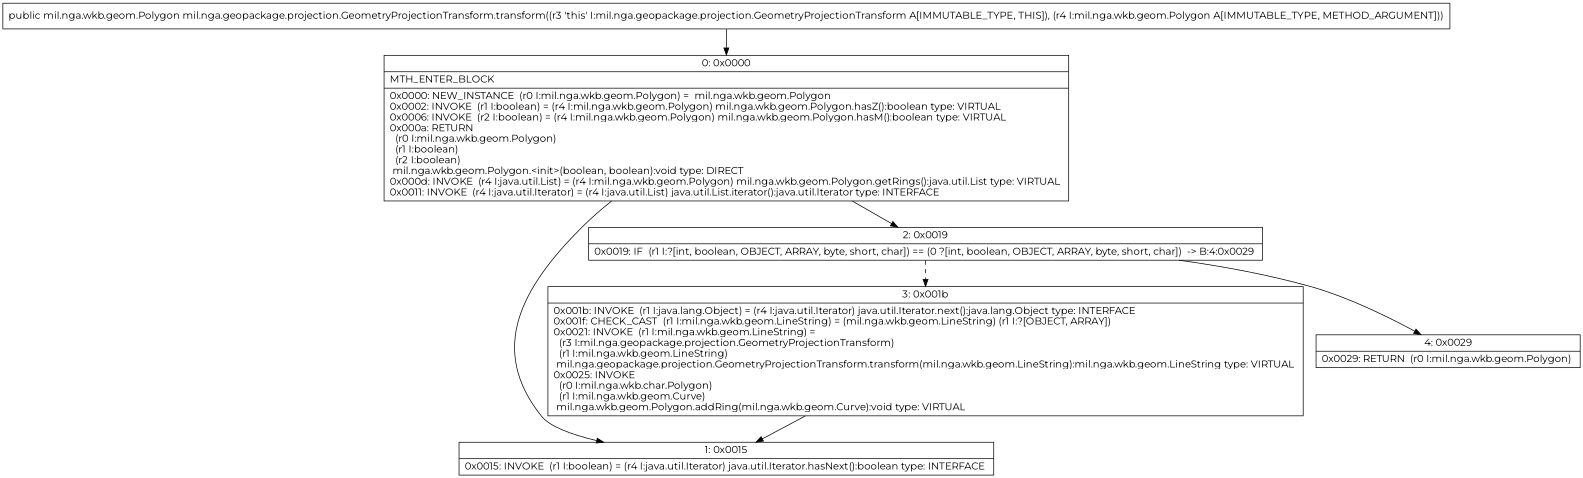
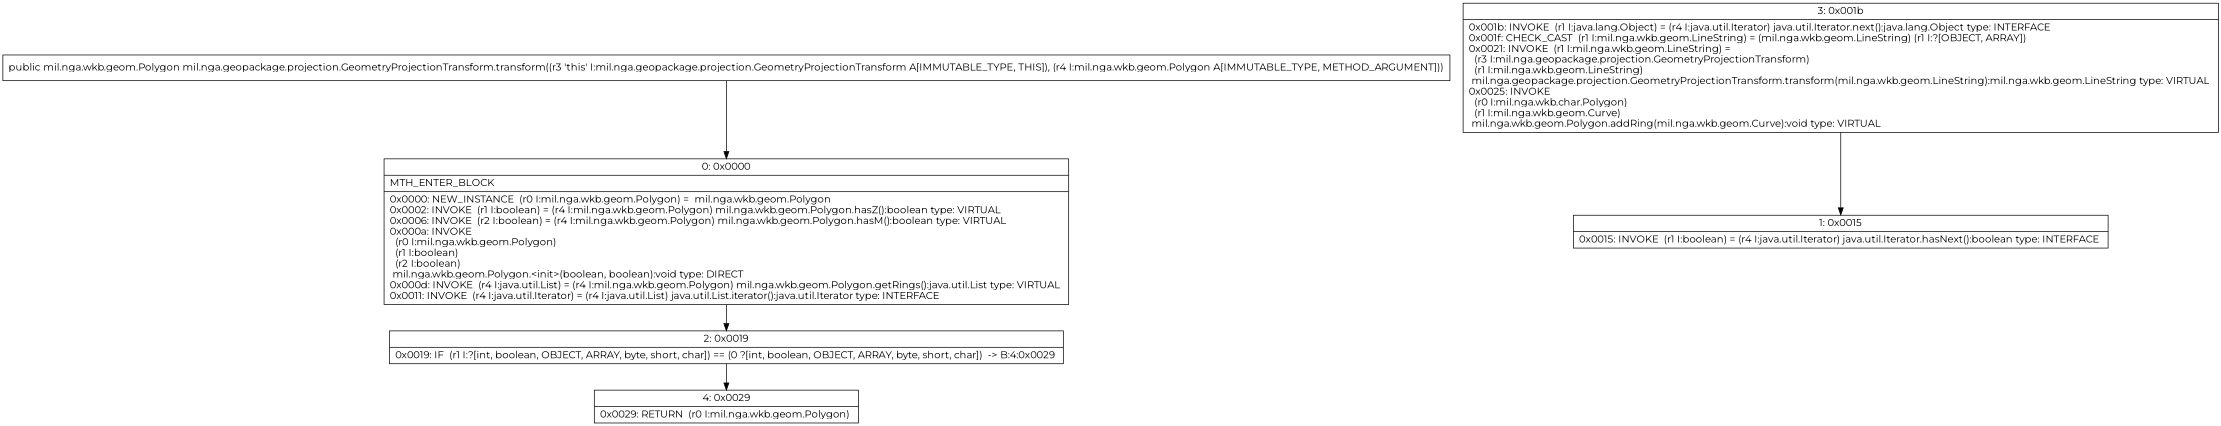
(434, 128) -> (434, 232)
(926, 270) -> none
(518, 325) -> none
